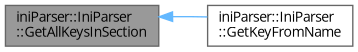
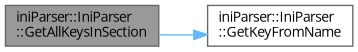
(190, 17) -> (176, 35)
